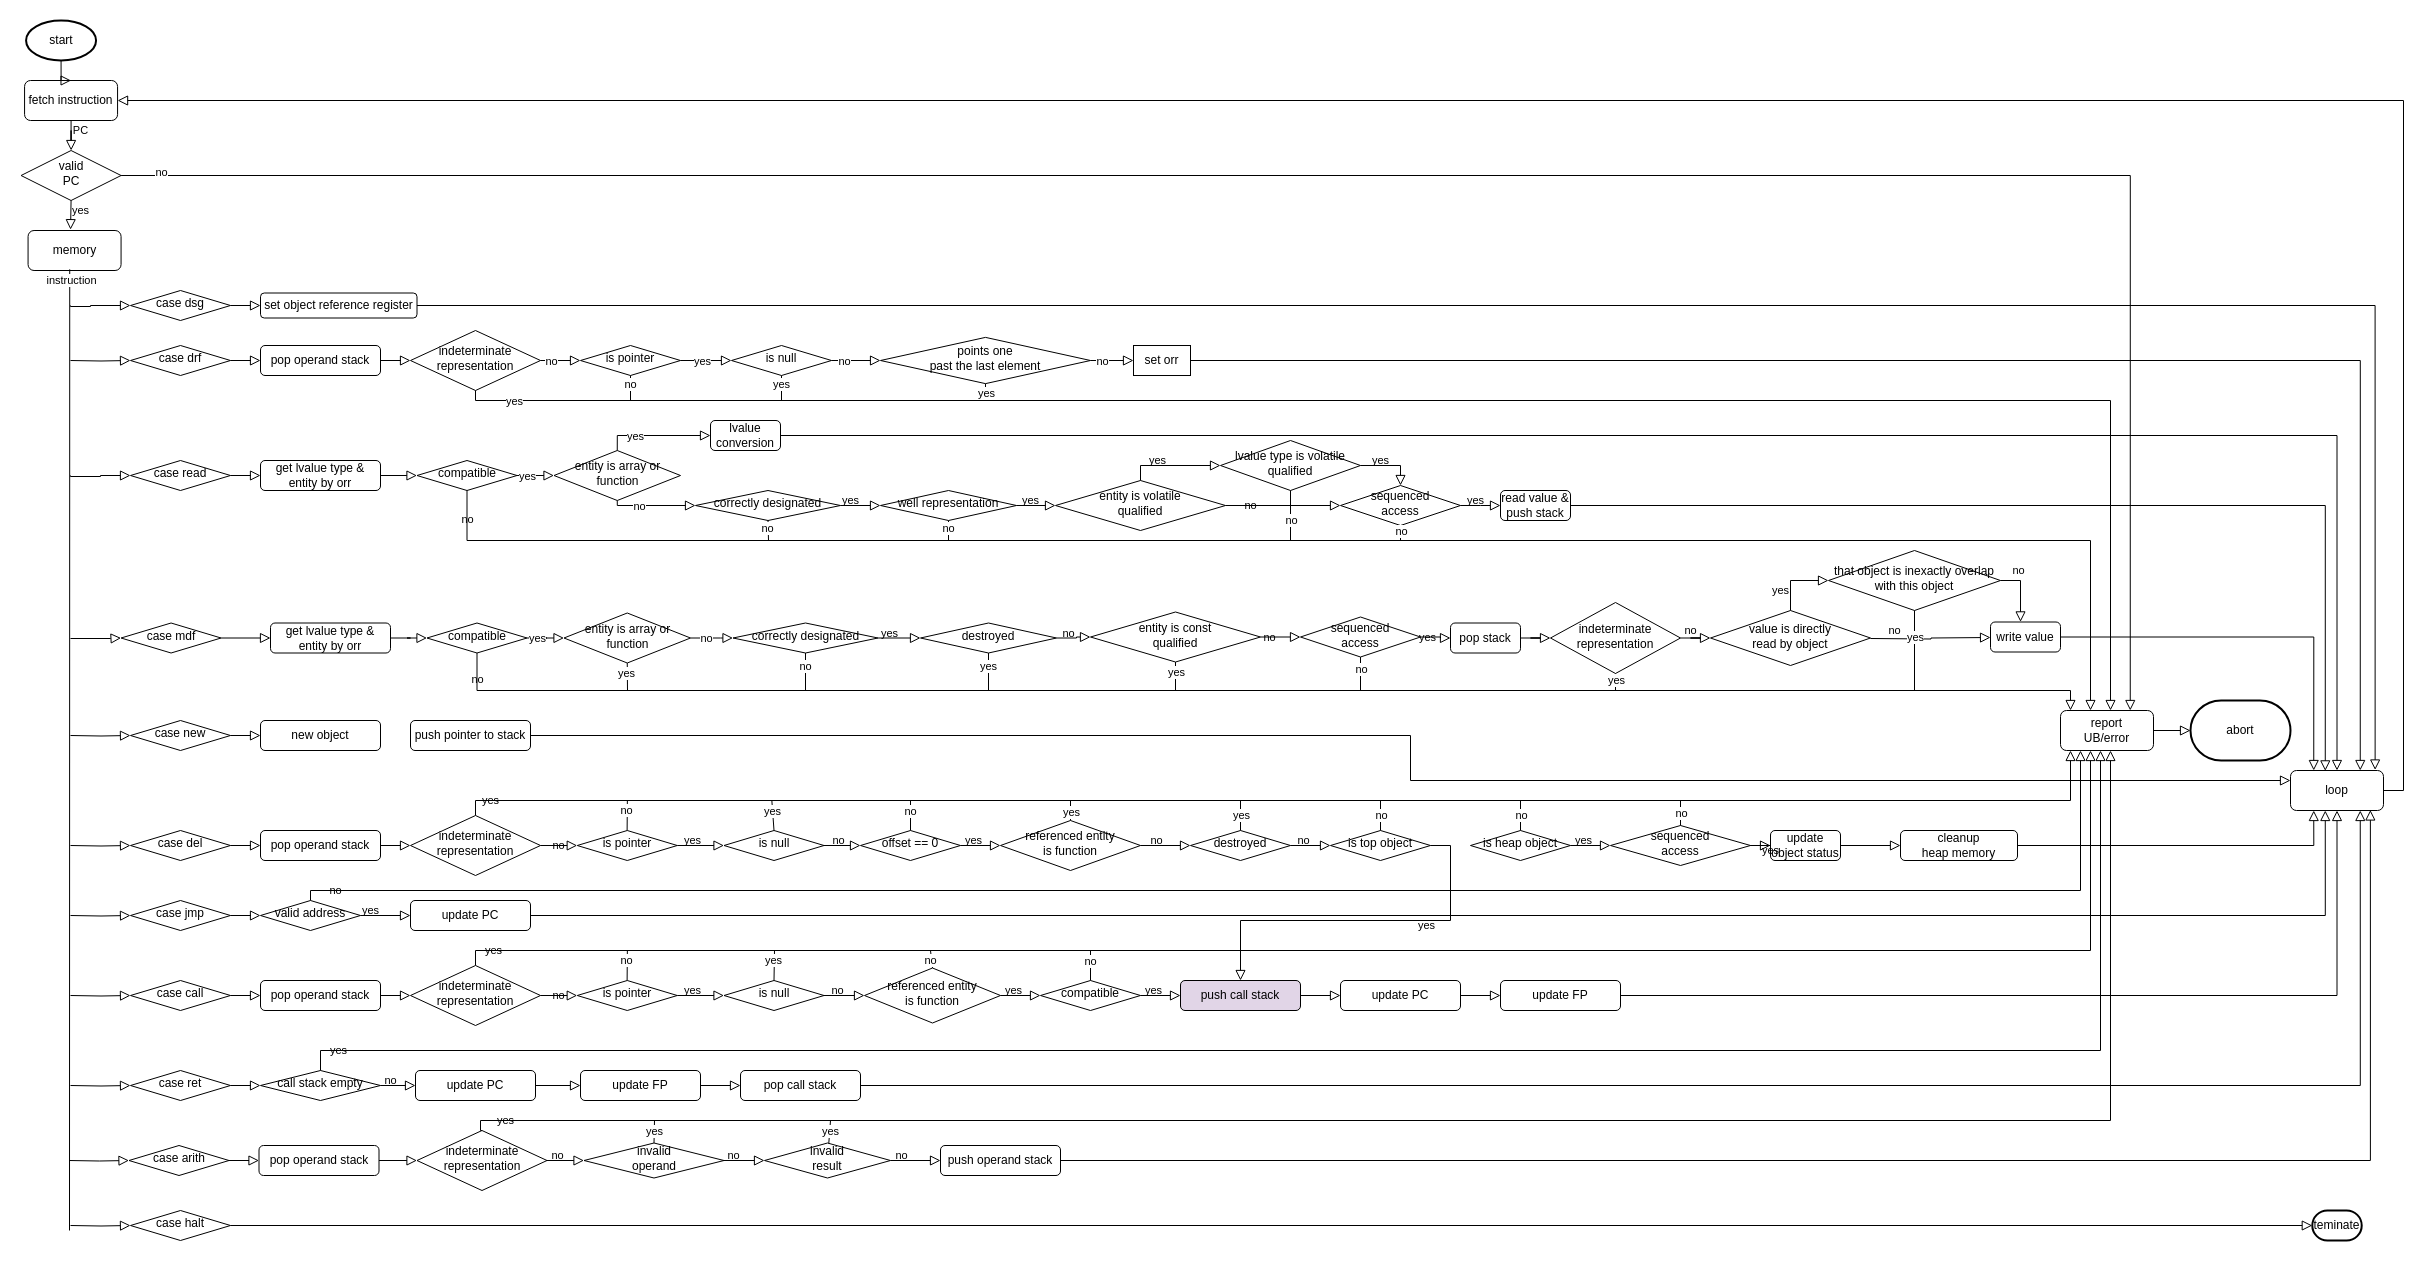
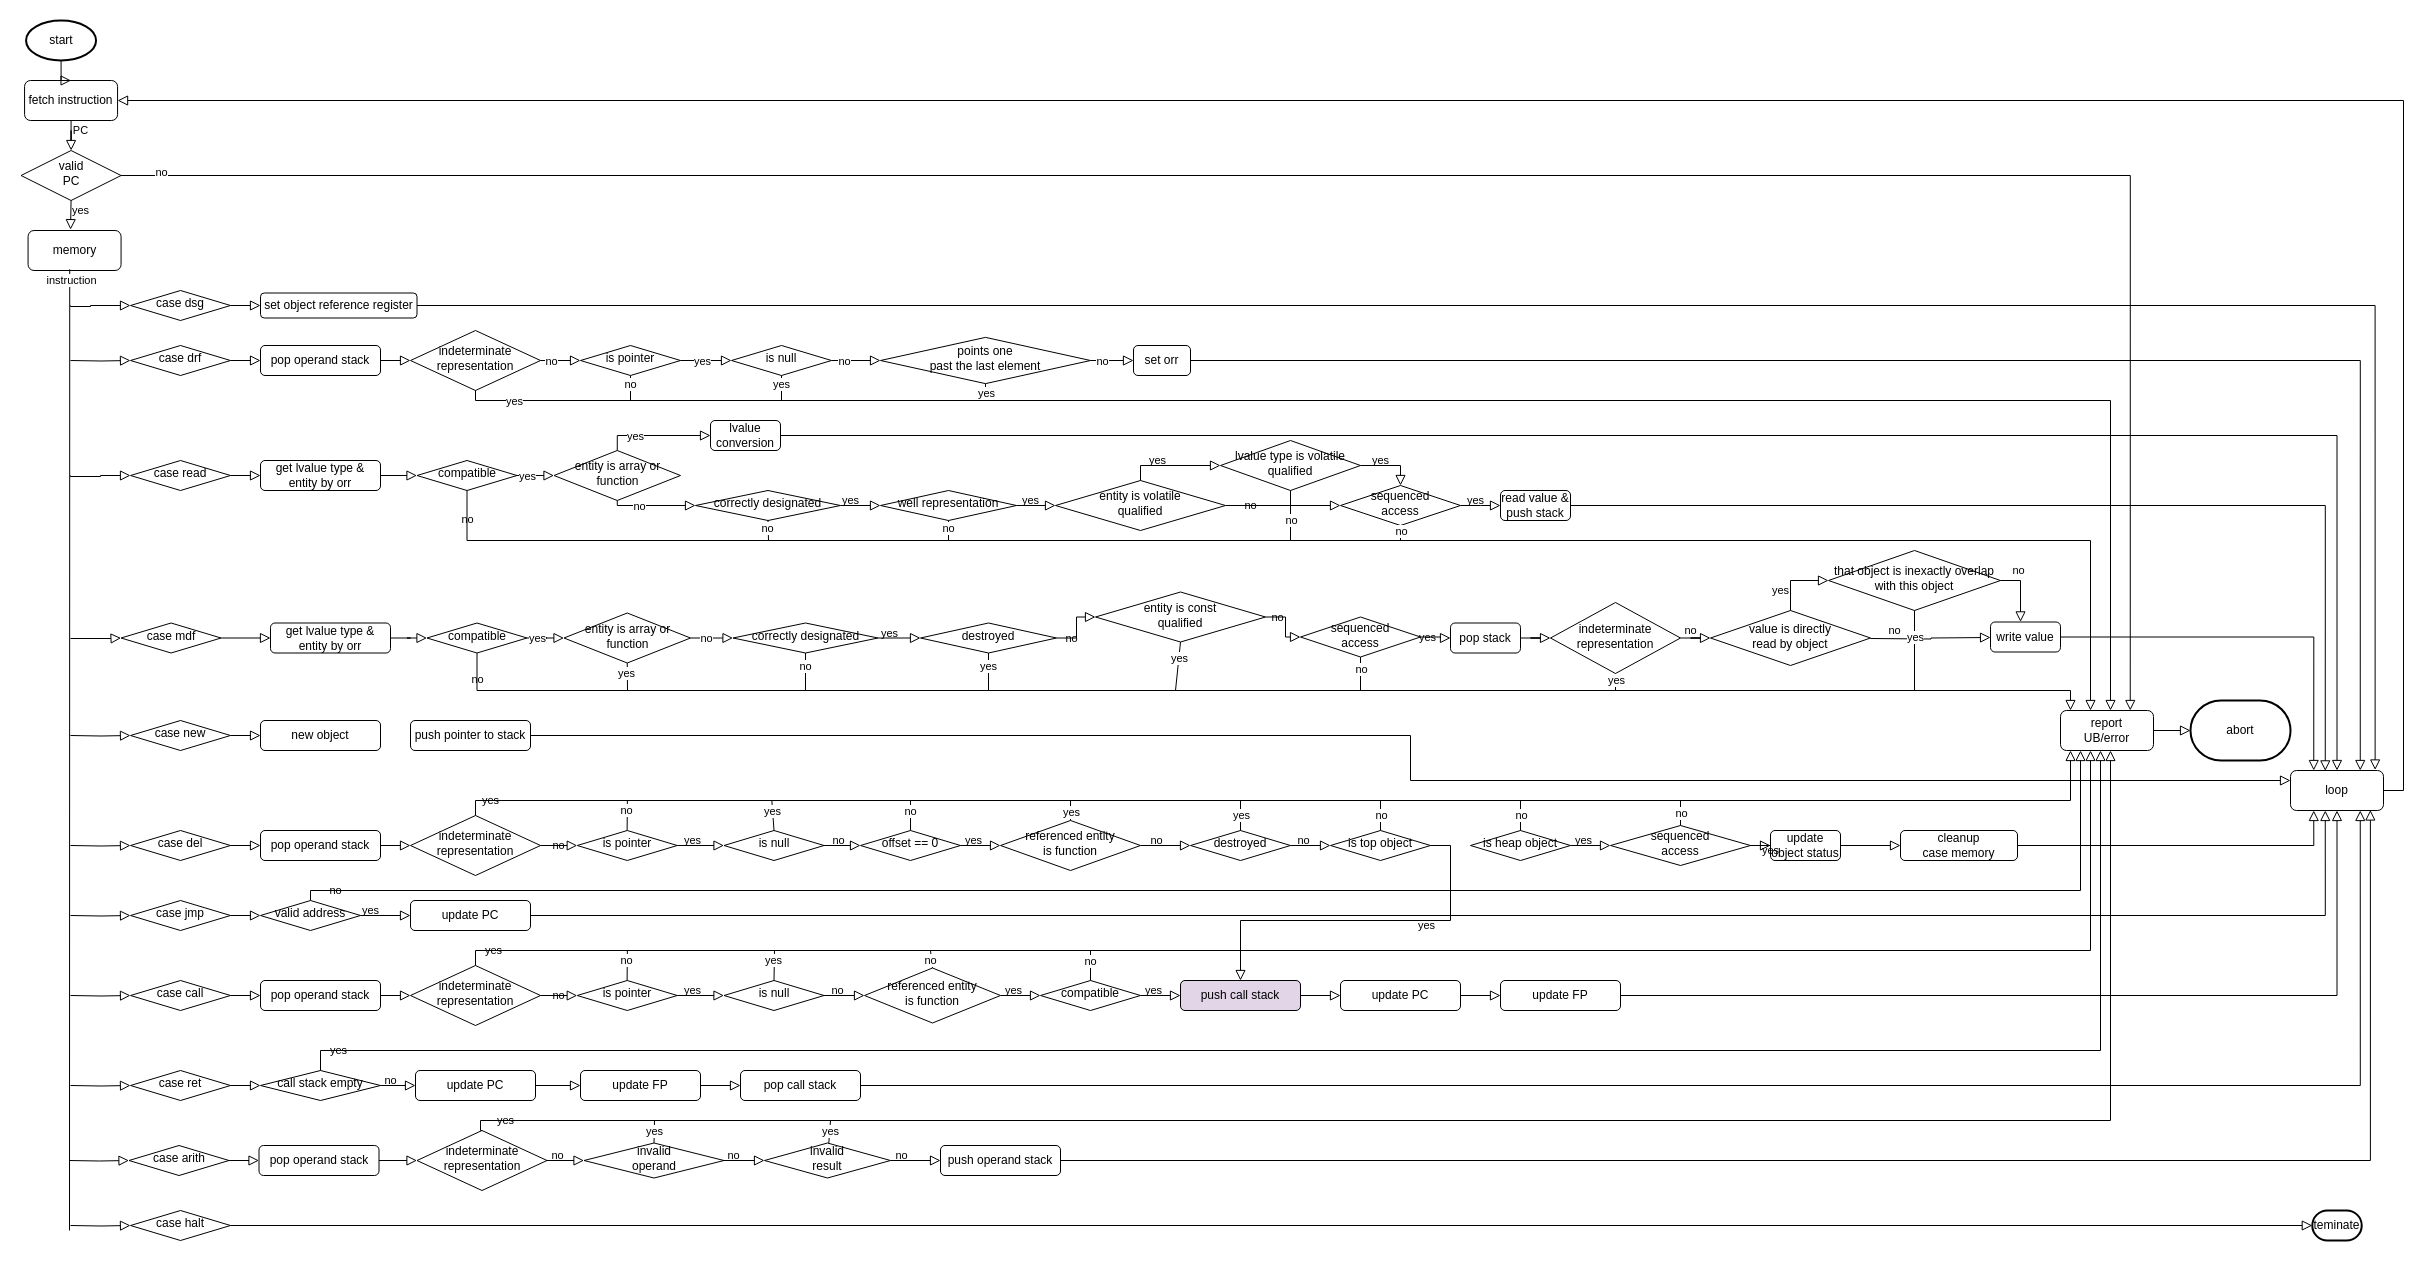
(1162, 361) -> (1162, 361)
(1176, 637) -> (1181, 617)
(1959, 846) -> (1959, 846)
